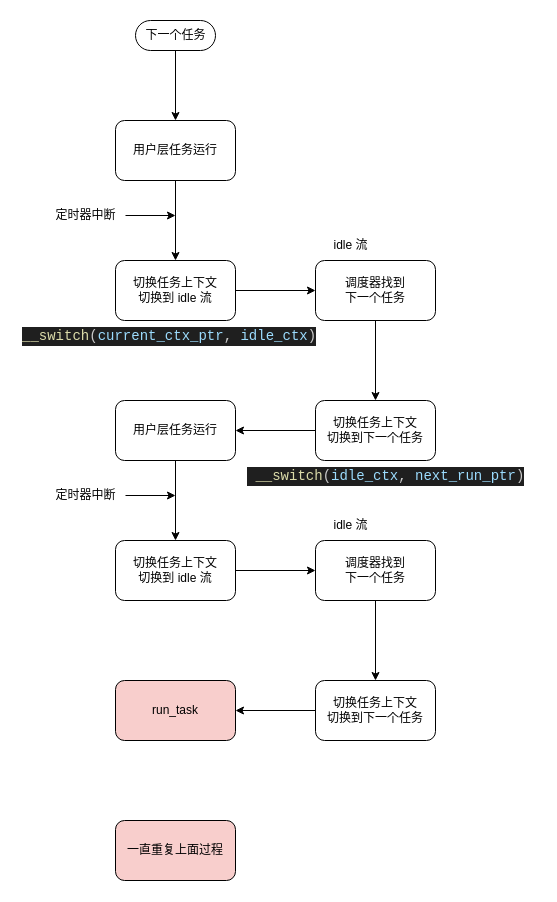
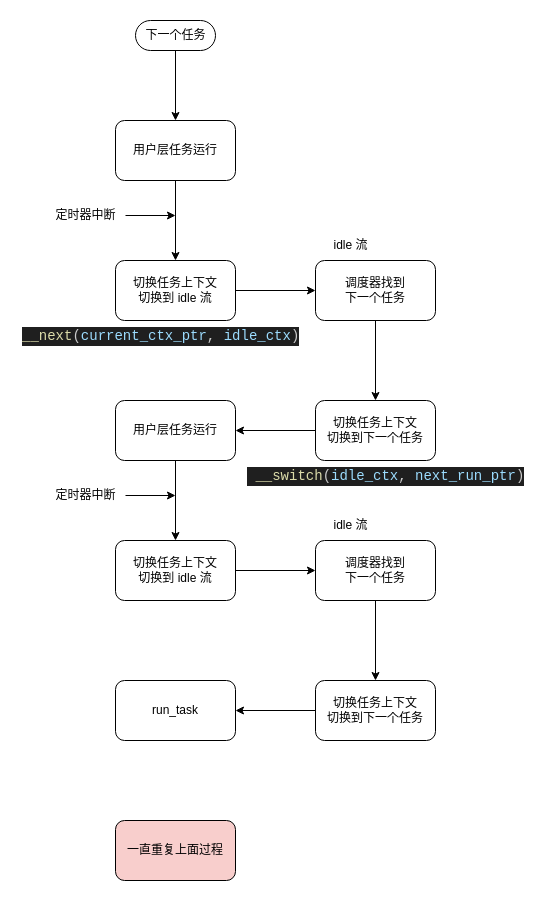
(132, 335) -> (127, 335)
(176, 711) -> (176, 711)
